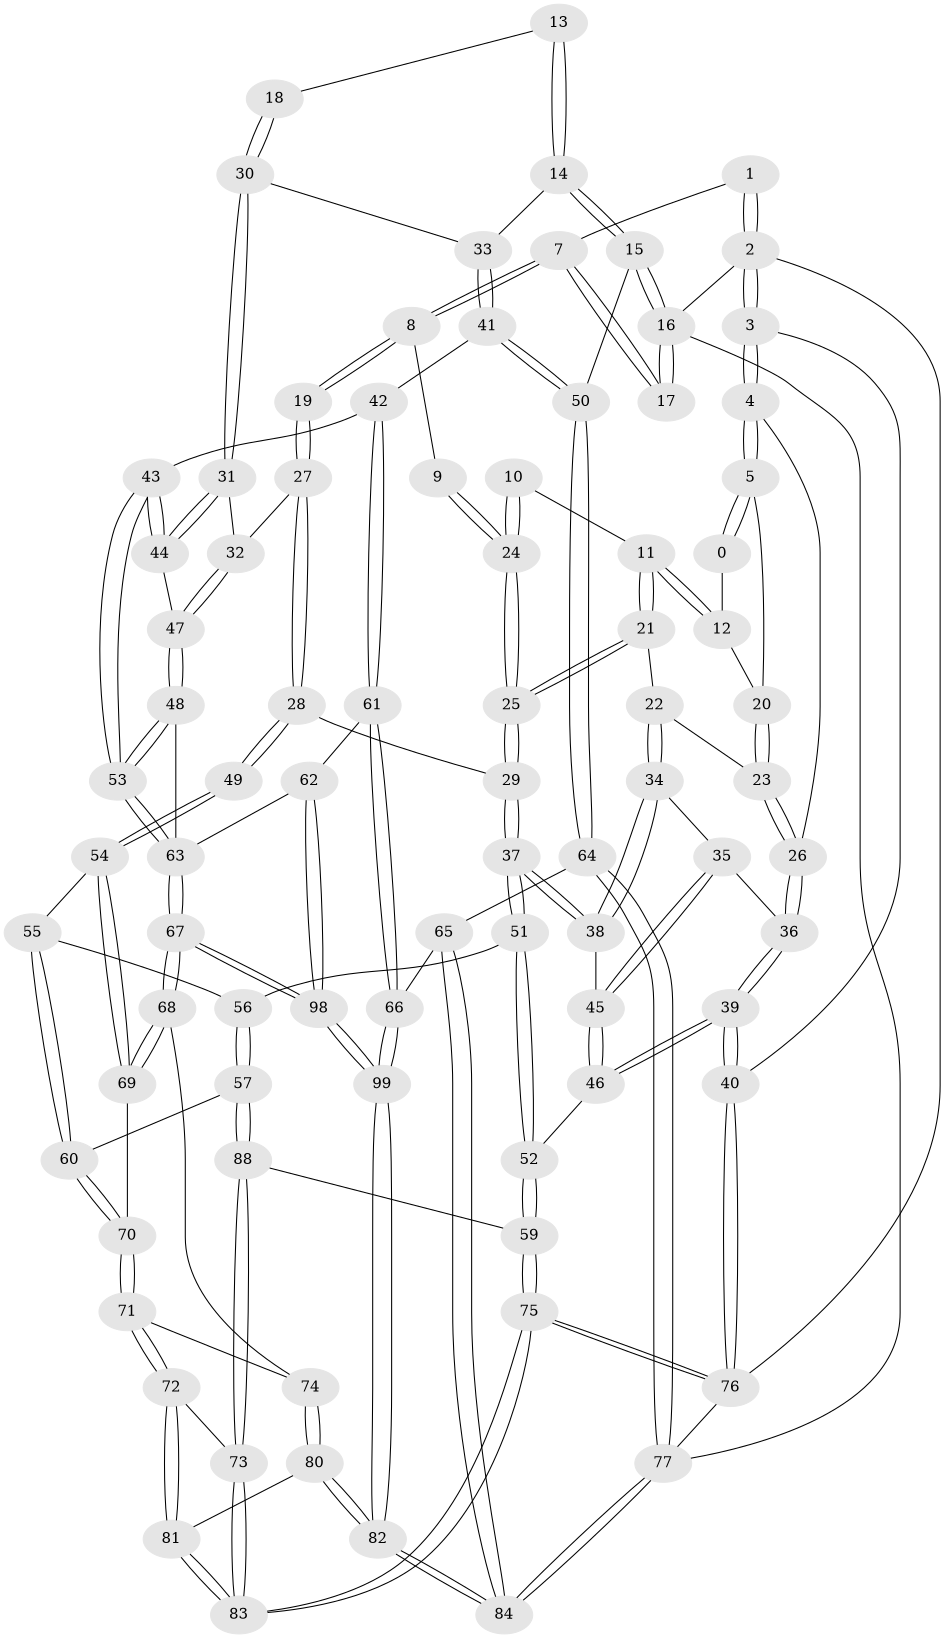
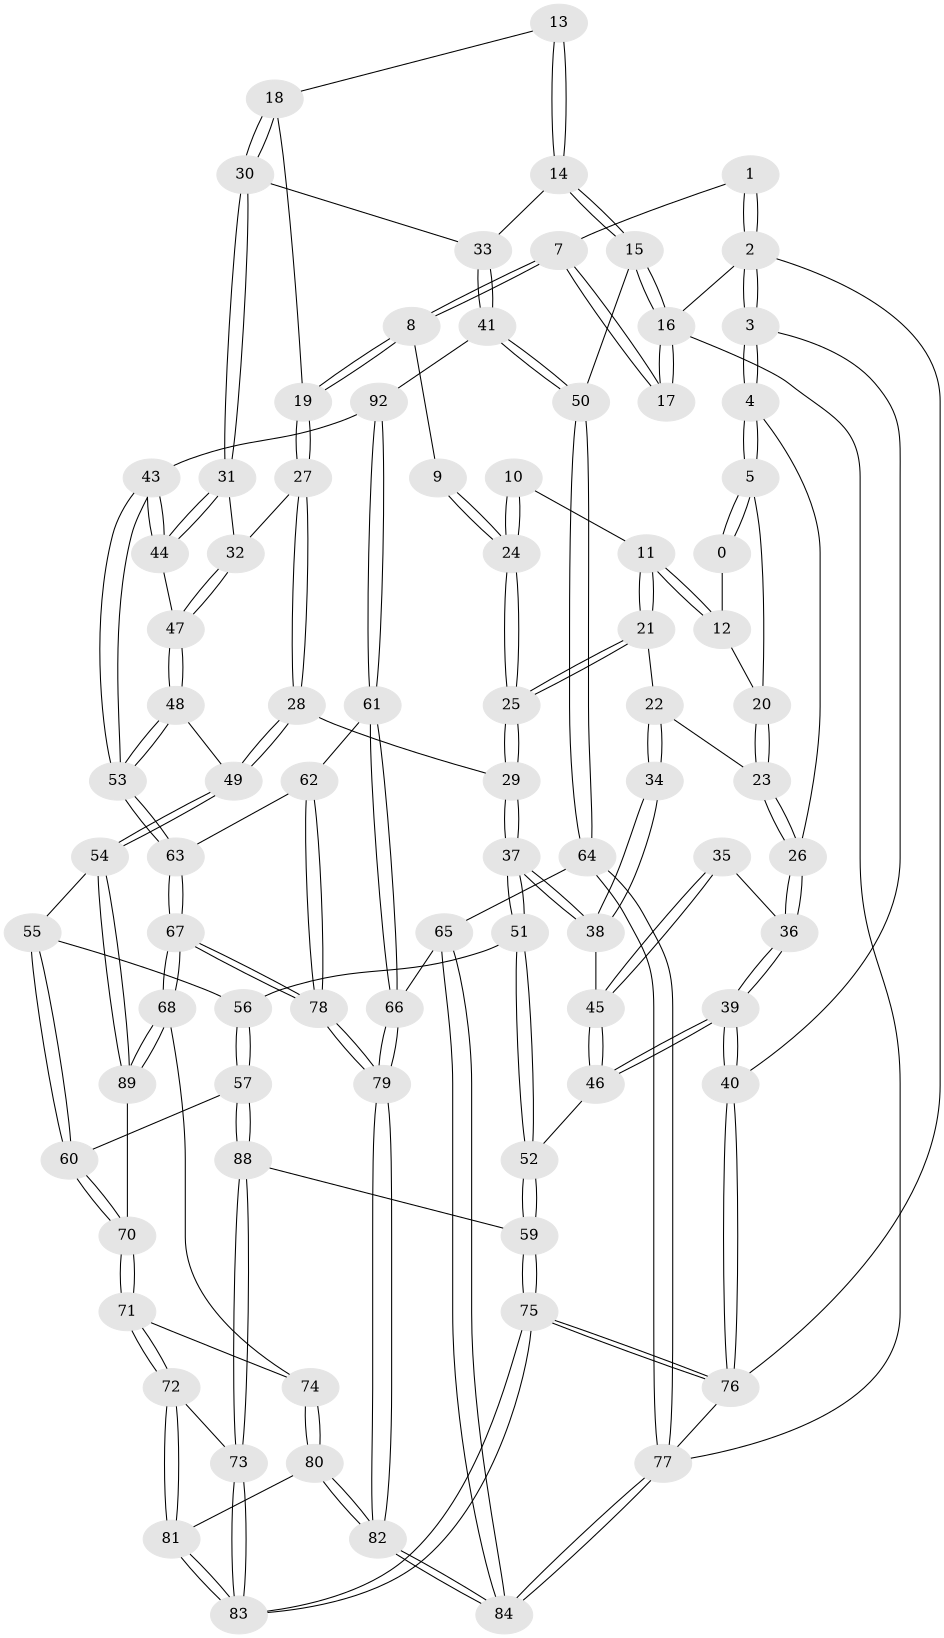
none -> (293, 250)
(379, 402) -> (379, 402)
(176, 781) -> (205, 743)
(689, 819) -> none
(319, 1009) -> (319, 1009)
(127, 1084) -> (127, 1084)
(382, 1084) -> (382, 1084)
